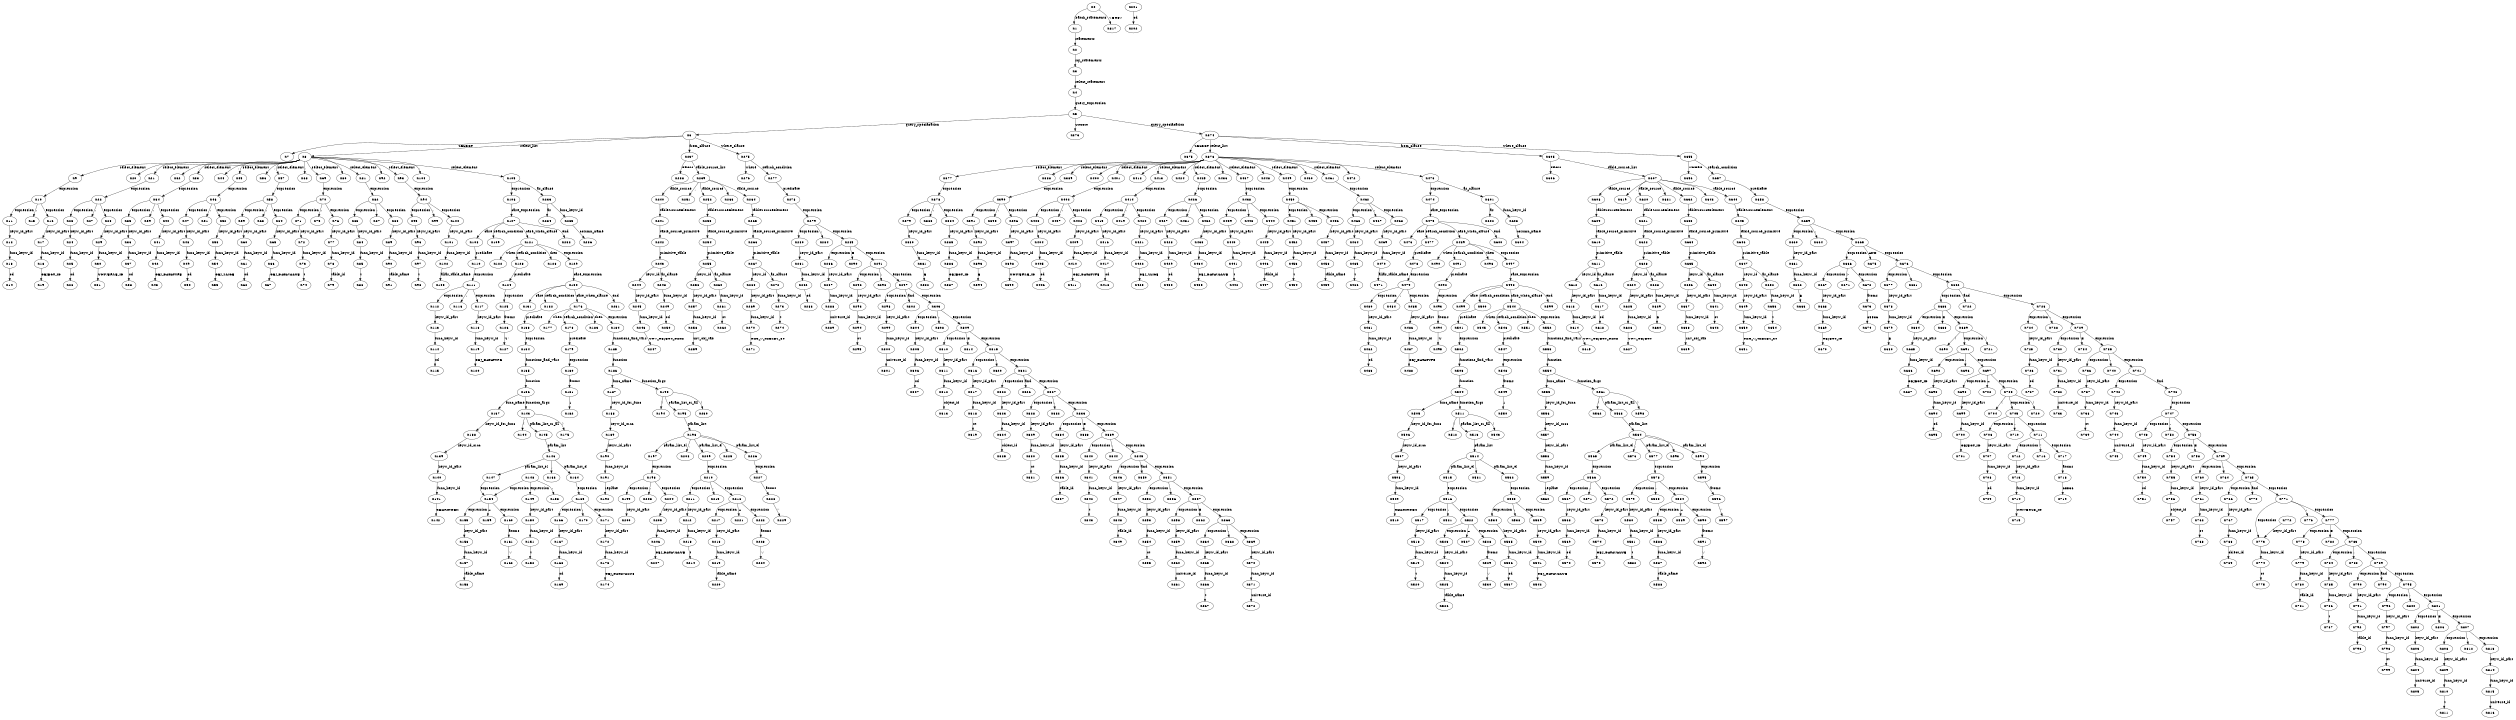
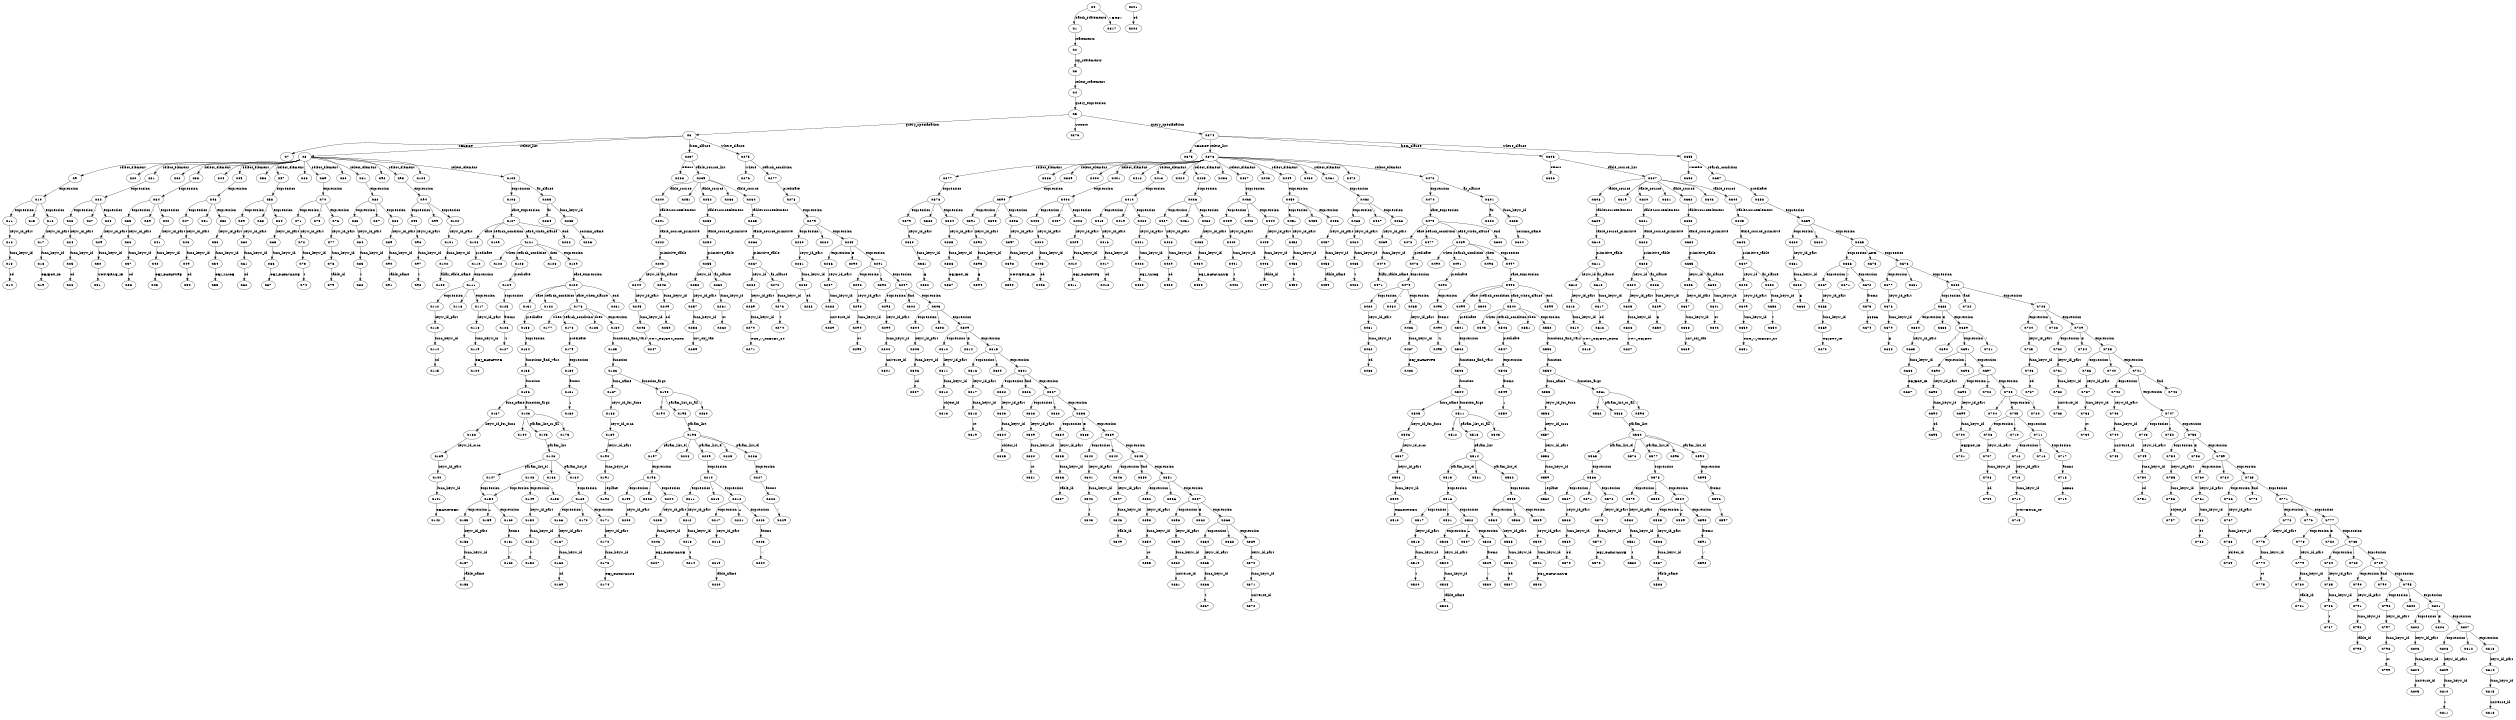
(2172, 402) -> (2143, 397)
(2259, 514) -> (2284, 509)
(717, 551) -> none
